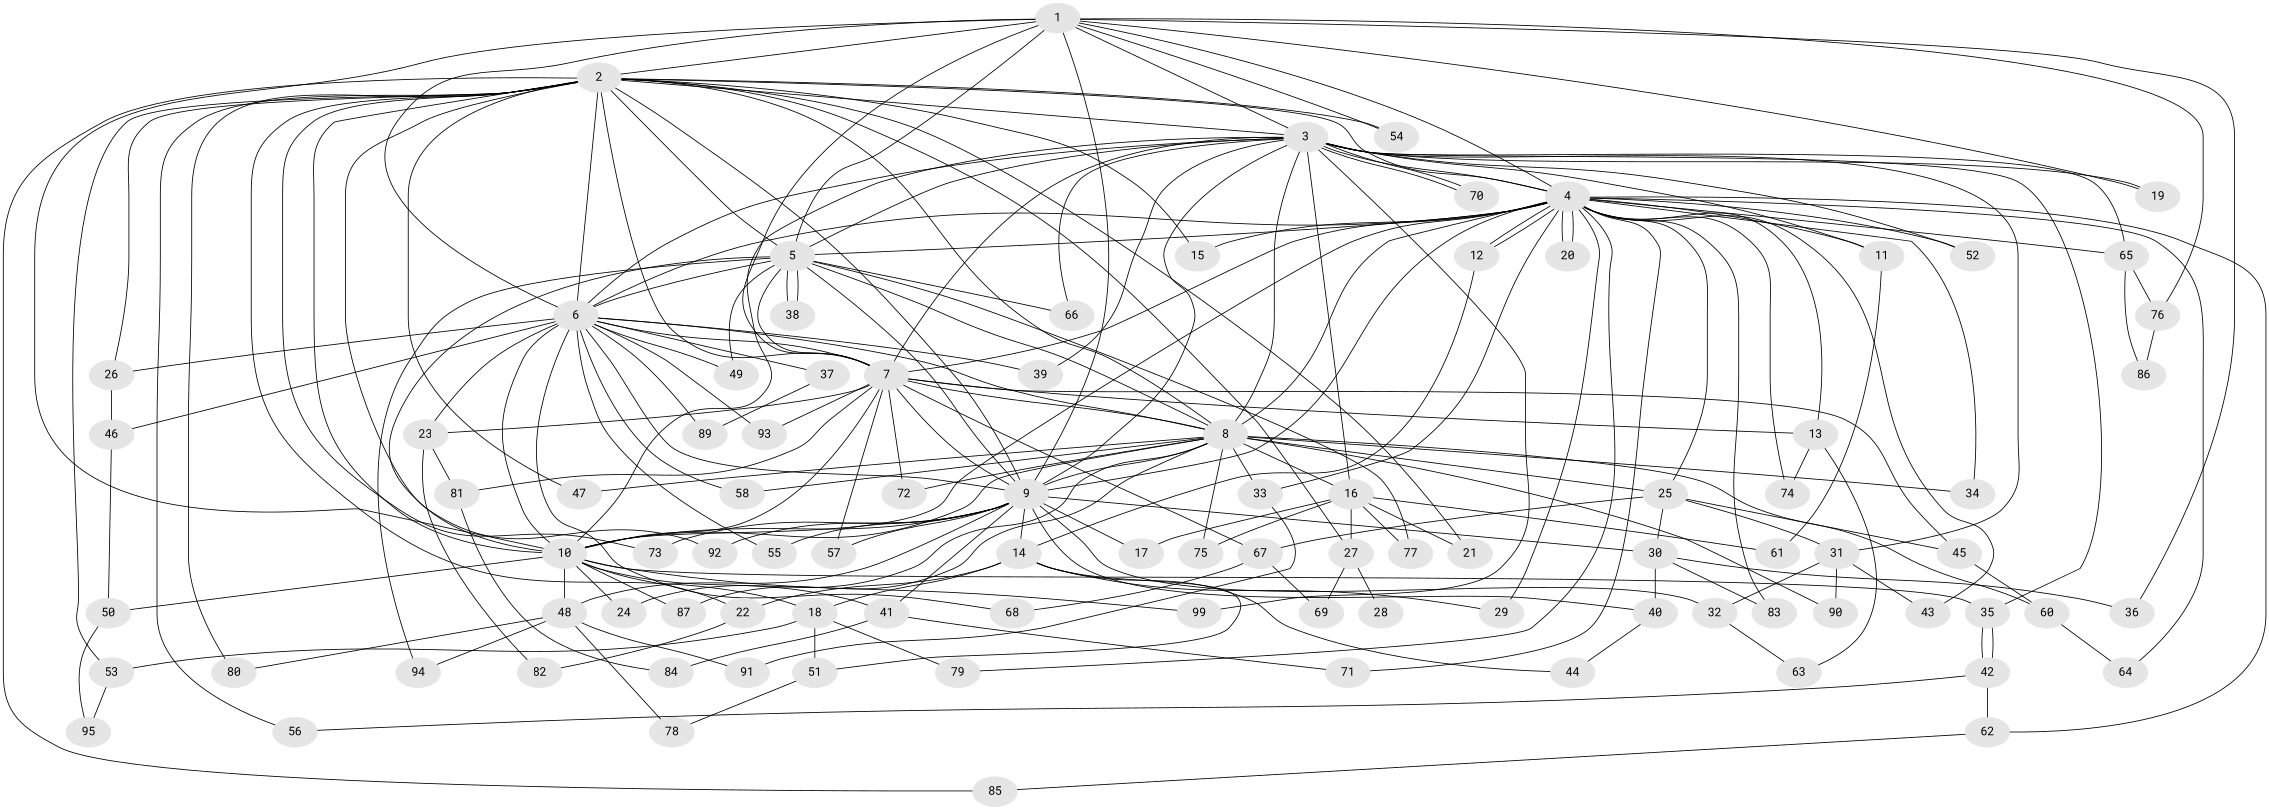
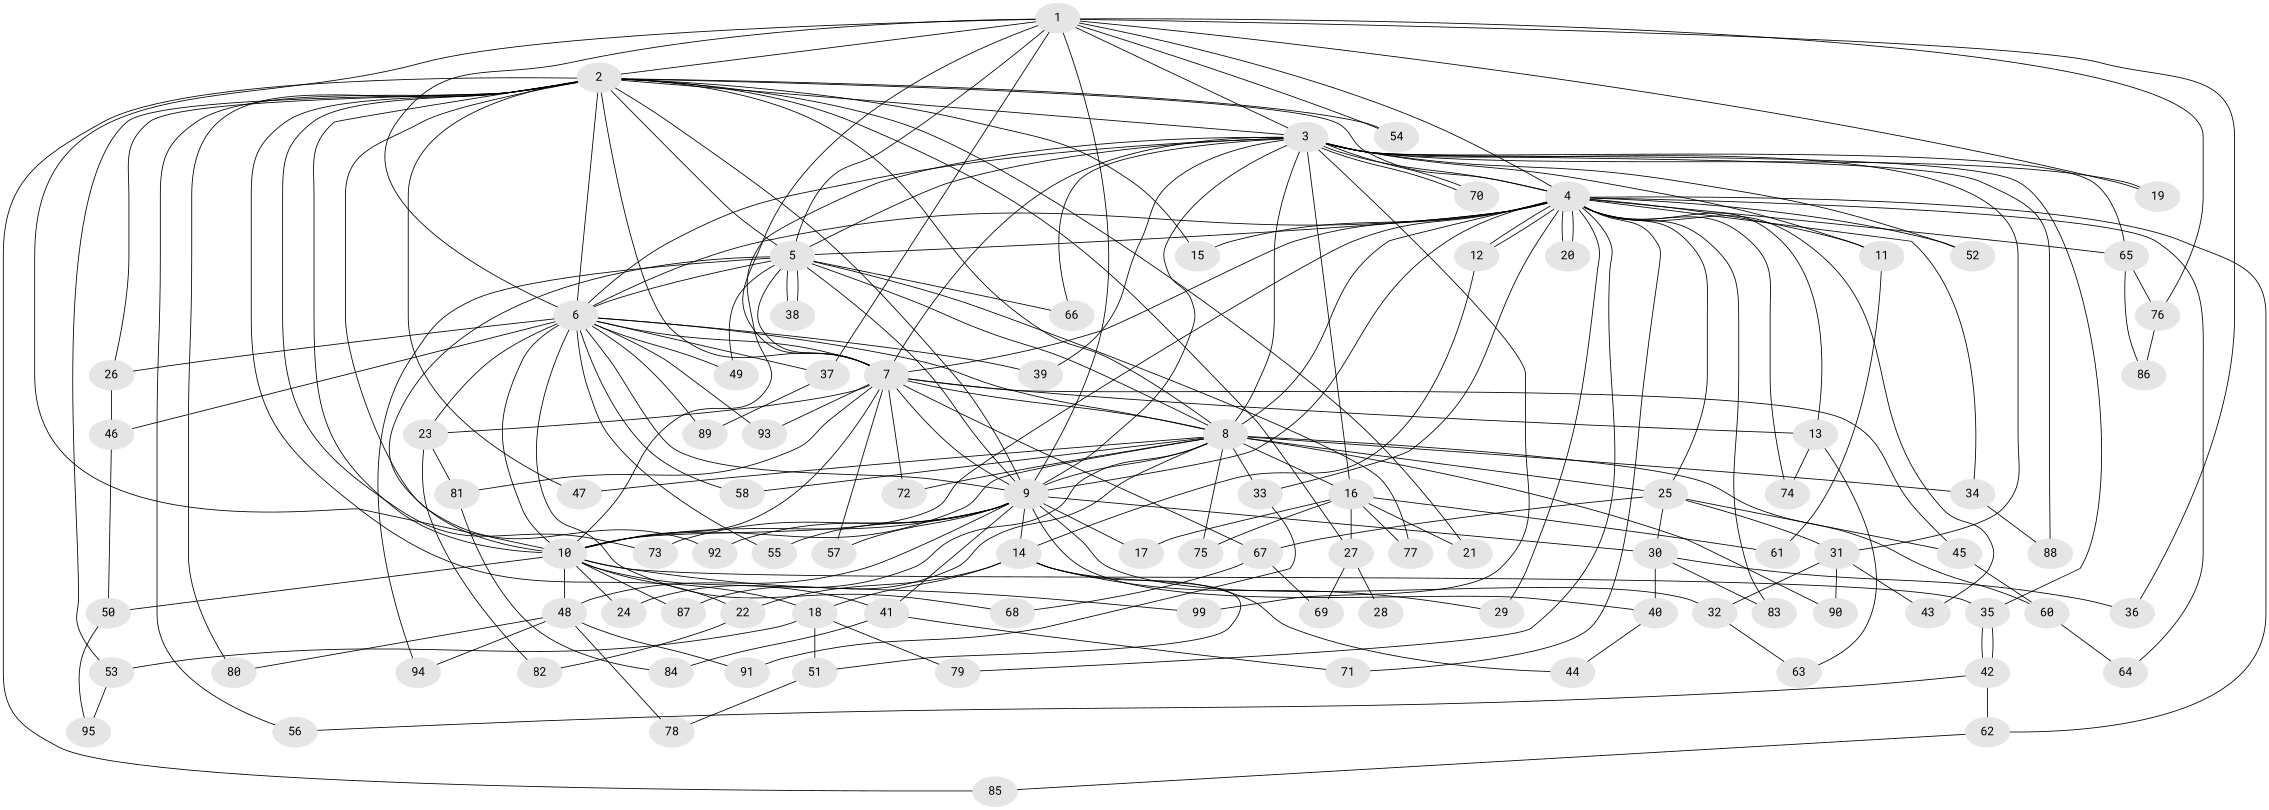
none -> (943, 197)
none -> (2050, 554)
